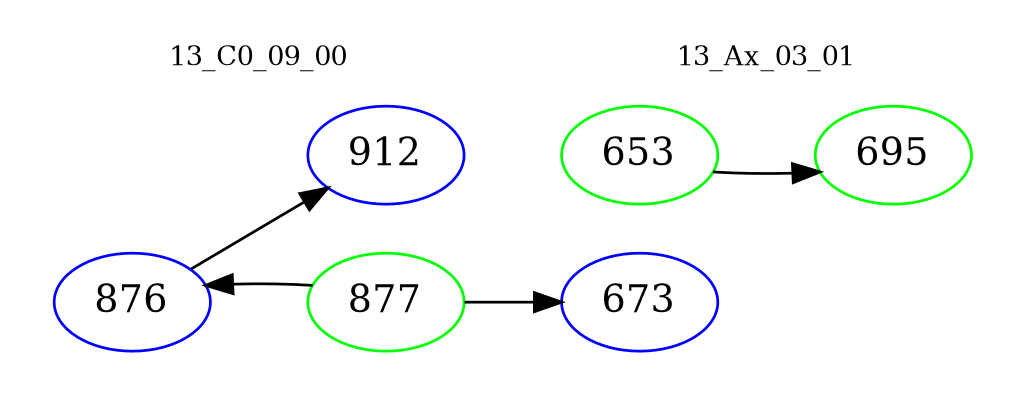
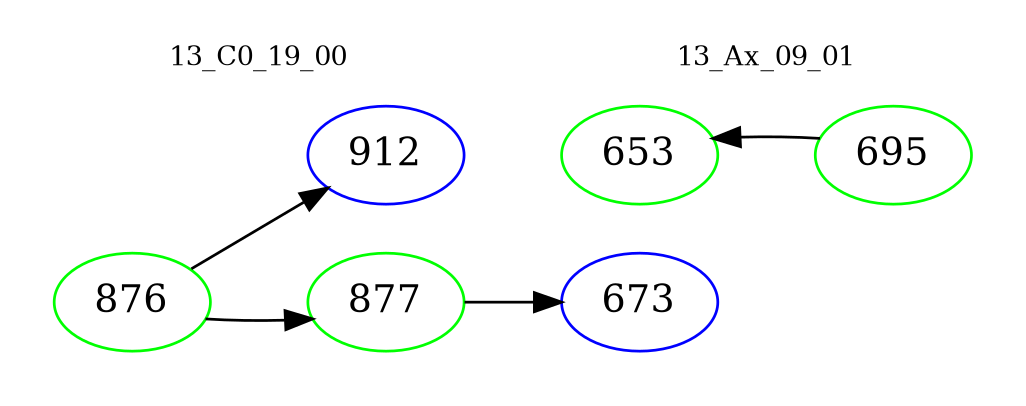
(259, 59) -> (259, 59)
(767, 59) -> (767, 59)
(753, 173) -> (780, 137)
(273, 284) -> (245, 320)
(132, 302) -> (132, 302)
